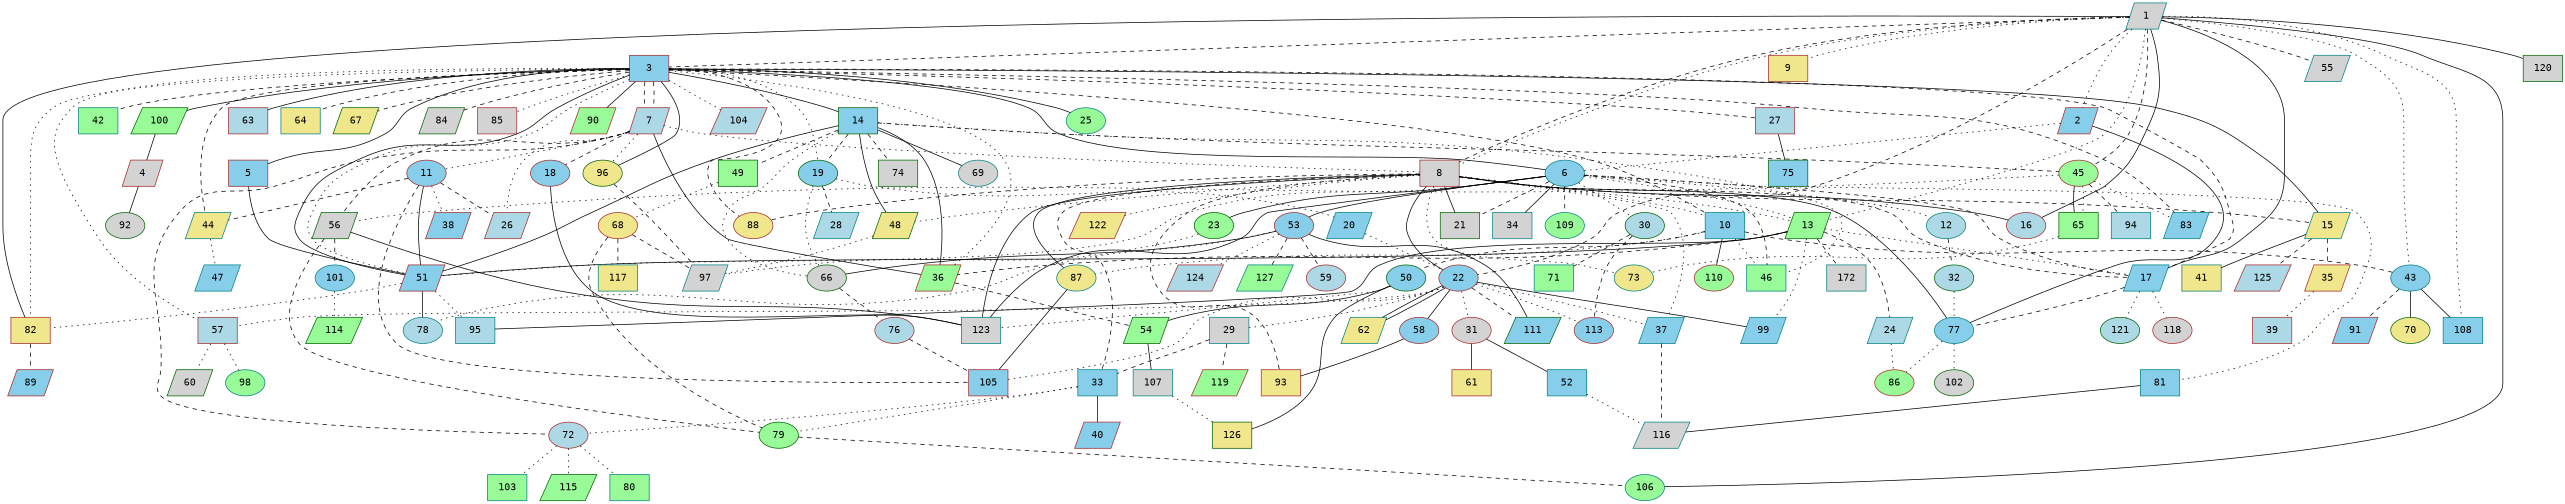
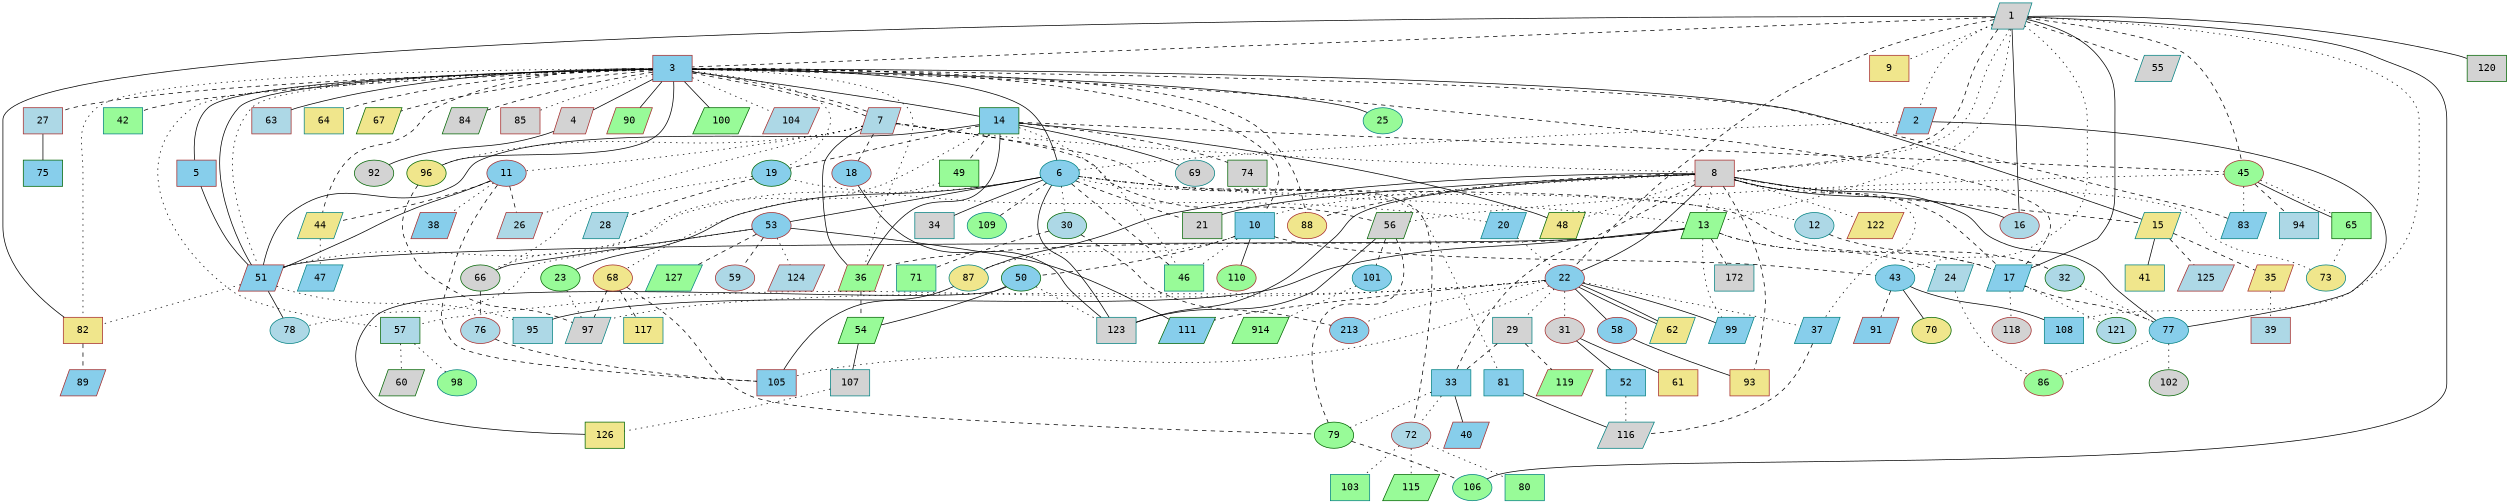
(151, 147) -> (623, 95)
(818, 252) -> (1077, 294)
(218, 330) -> (400, 330)
(334, 330) -> (1261, 330)
(1594, 330) -> (1349, 330)
